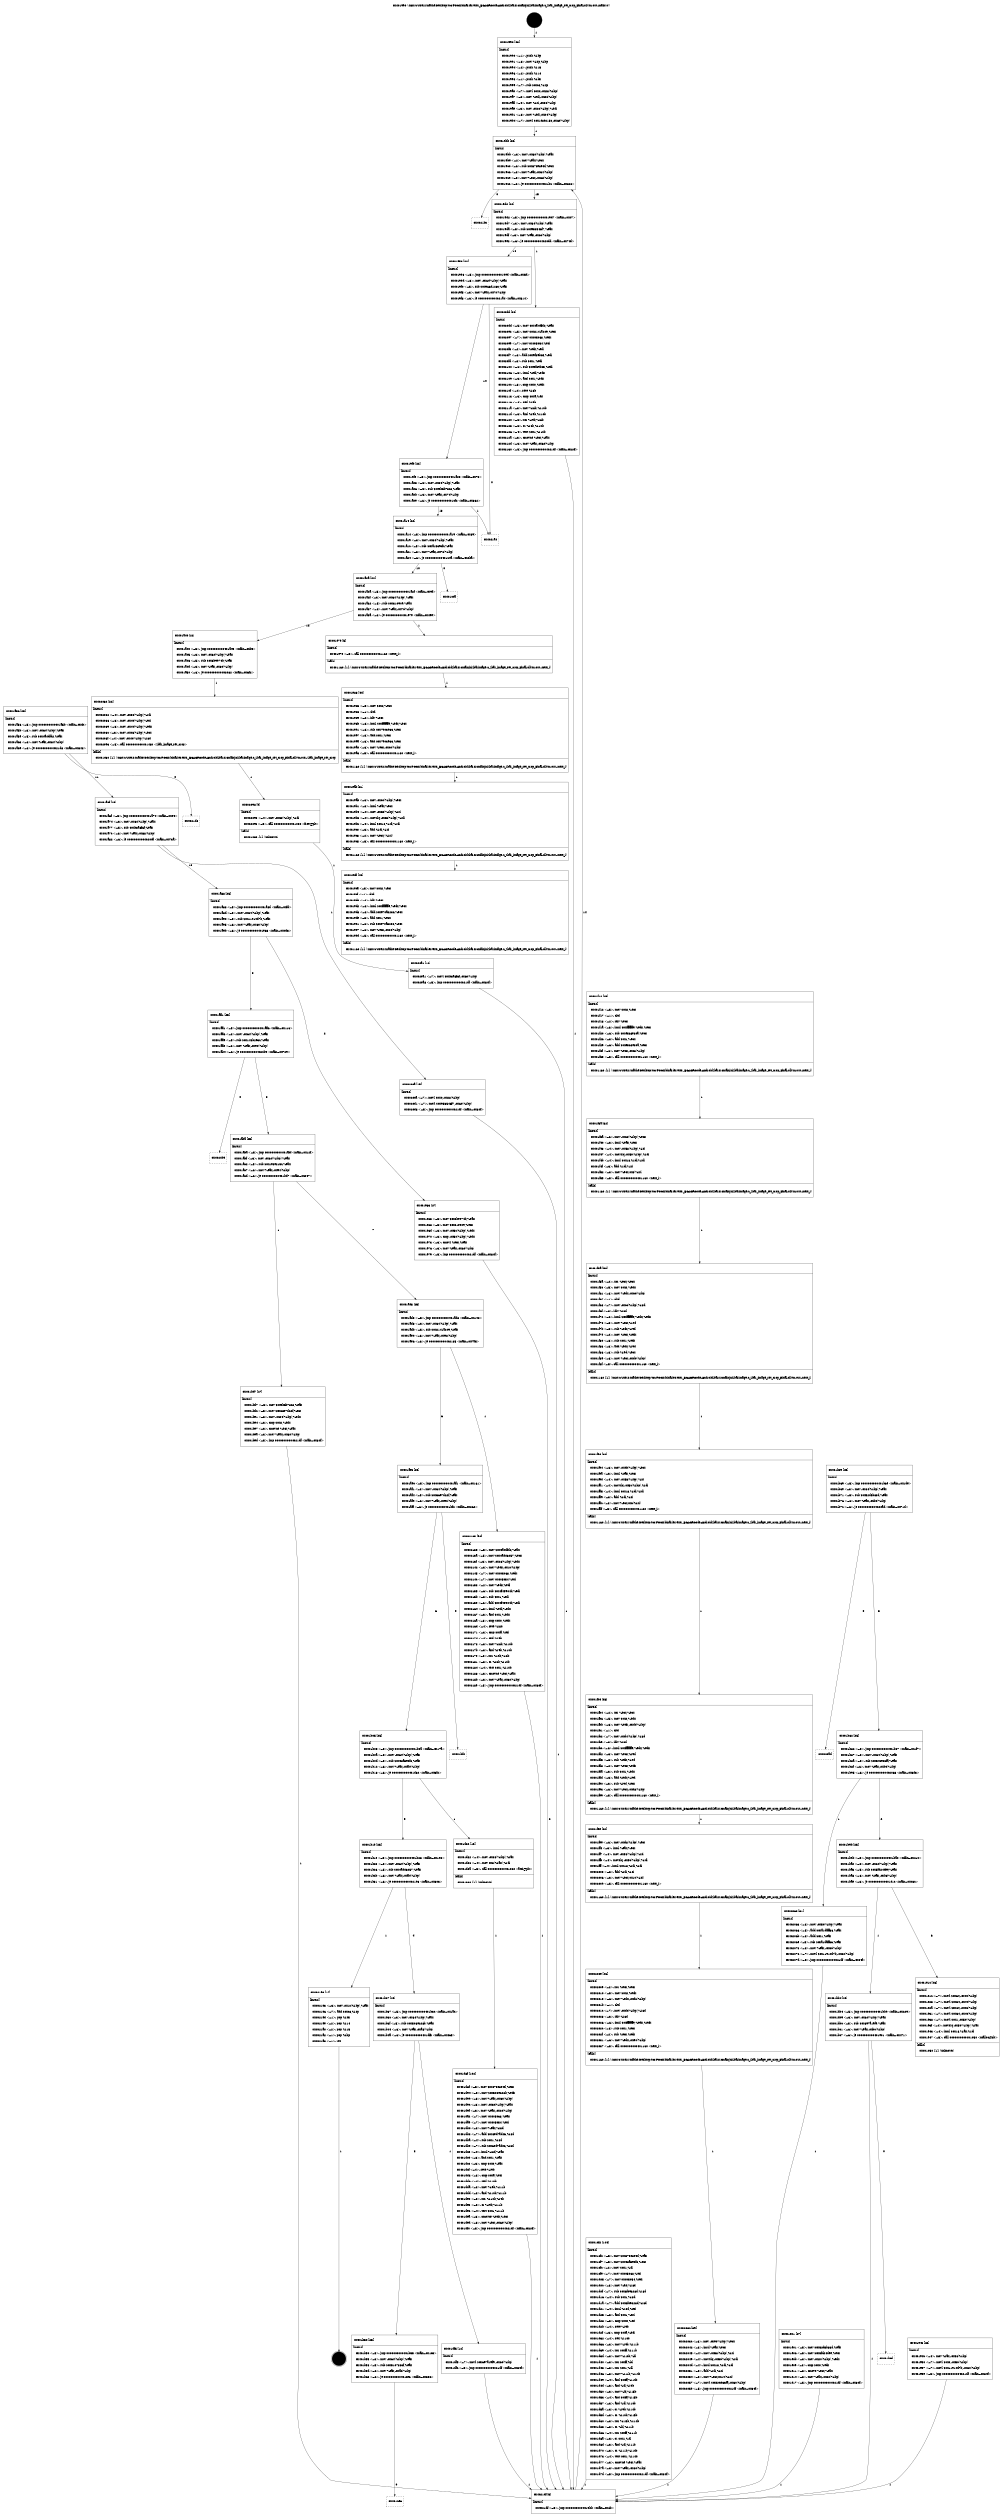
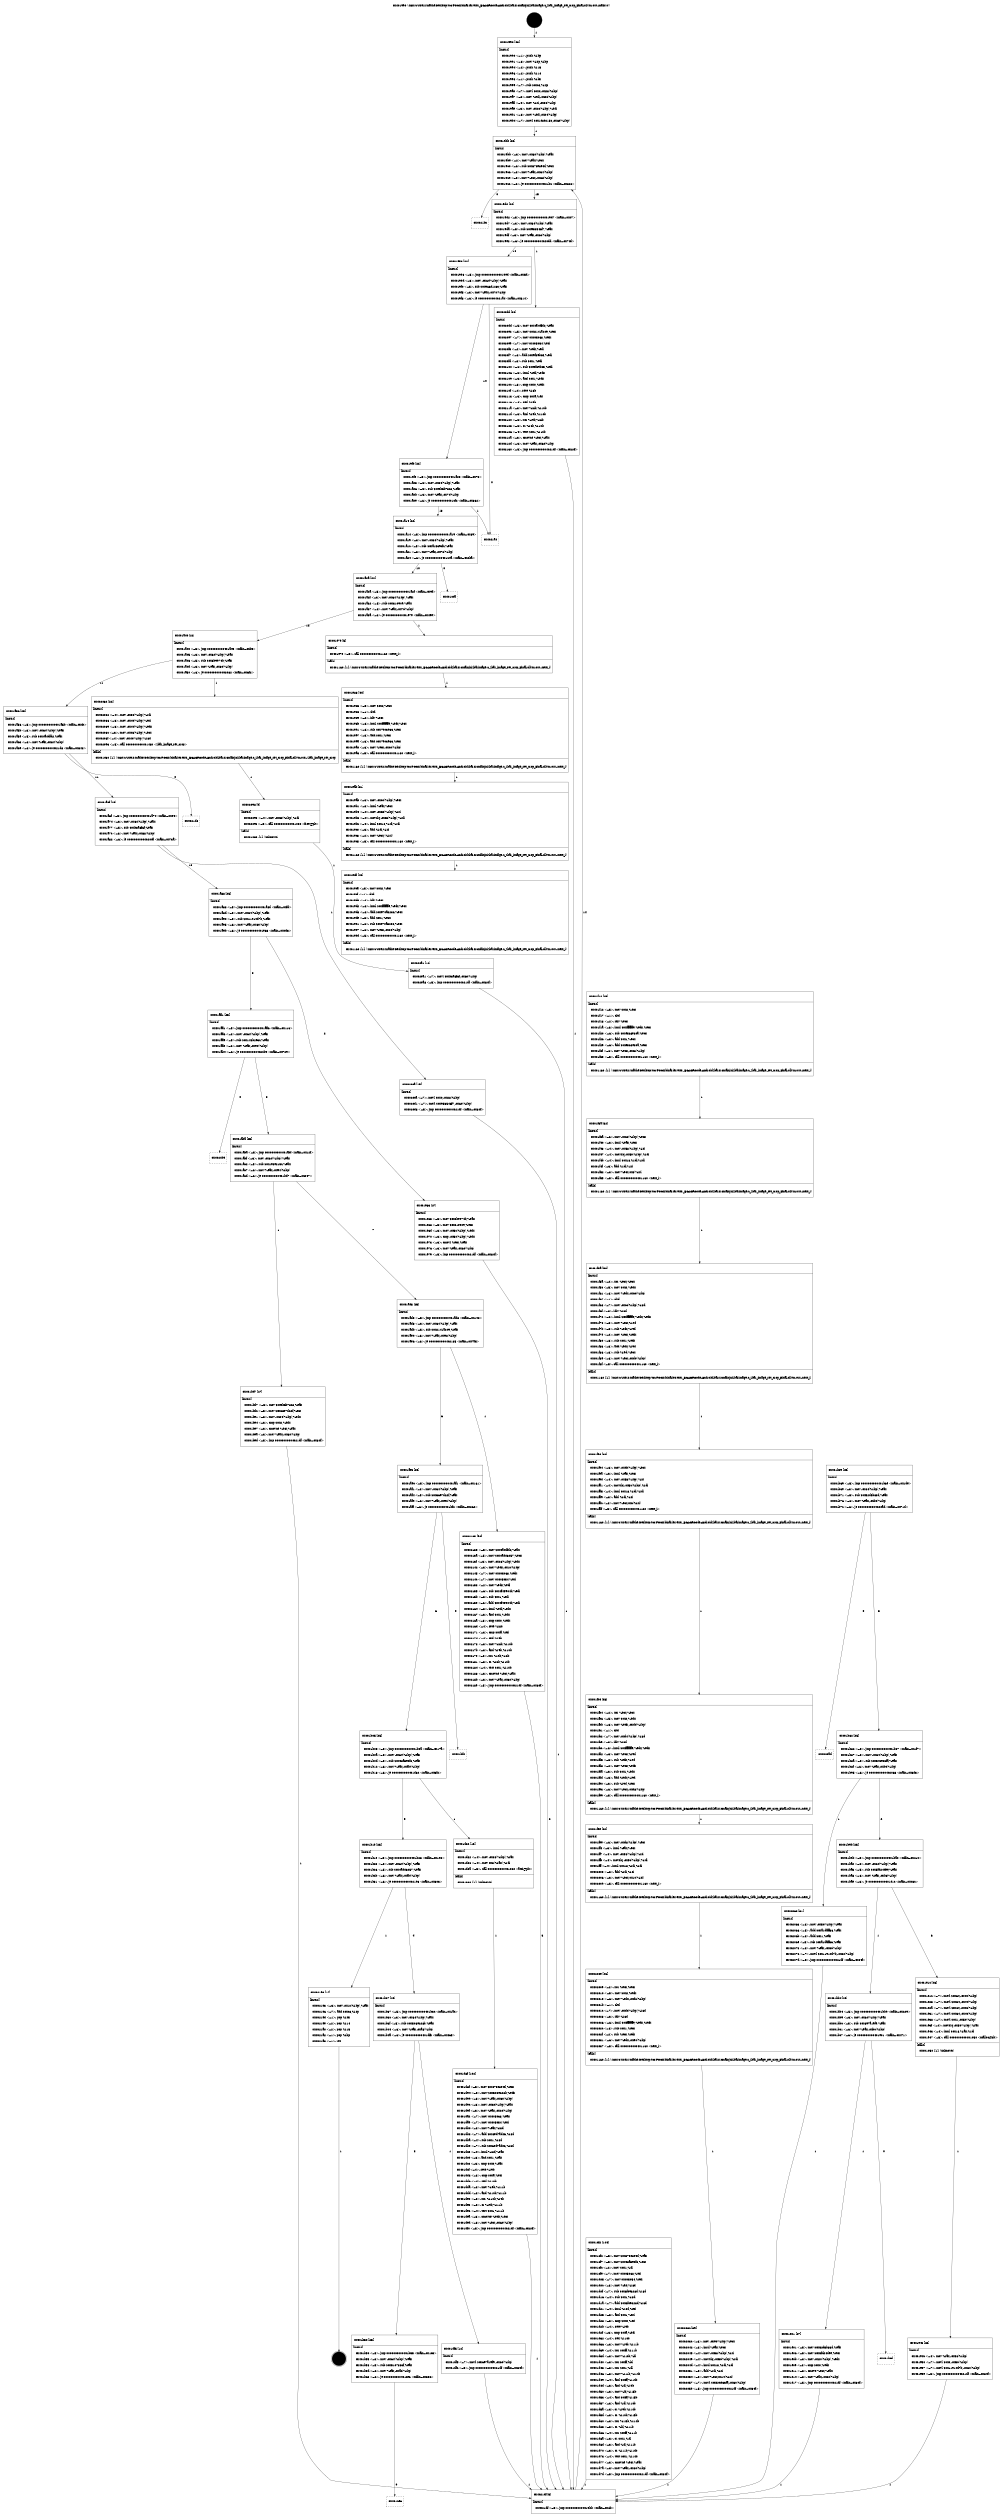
none -> (117, 676)
(542, 1936) -> (542, 1936)
none -> (953, 2196)
(870, 2386) -> (846, 2184)
